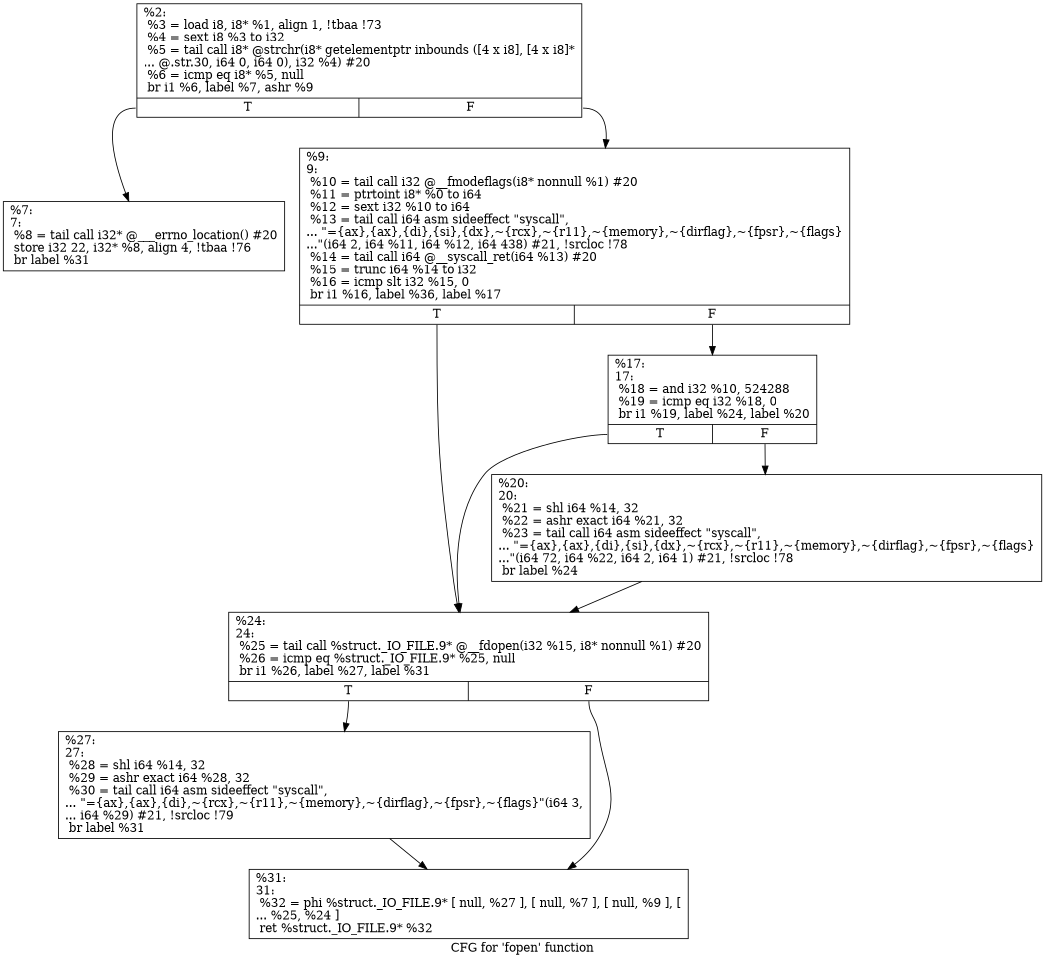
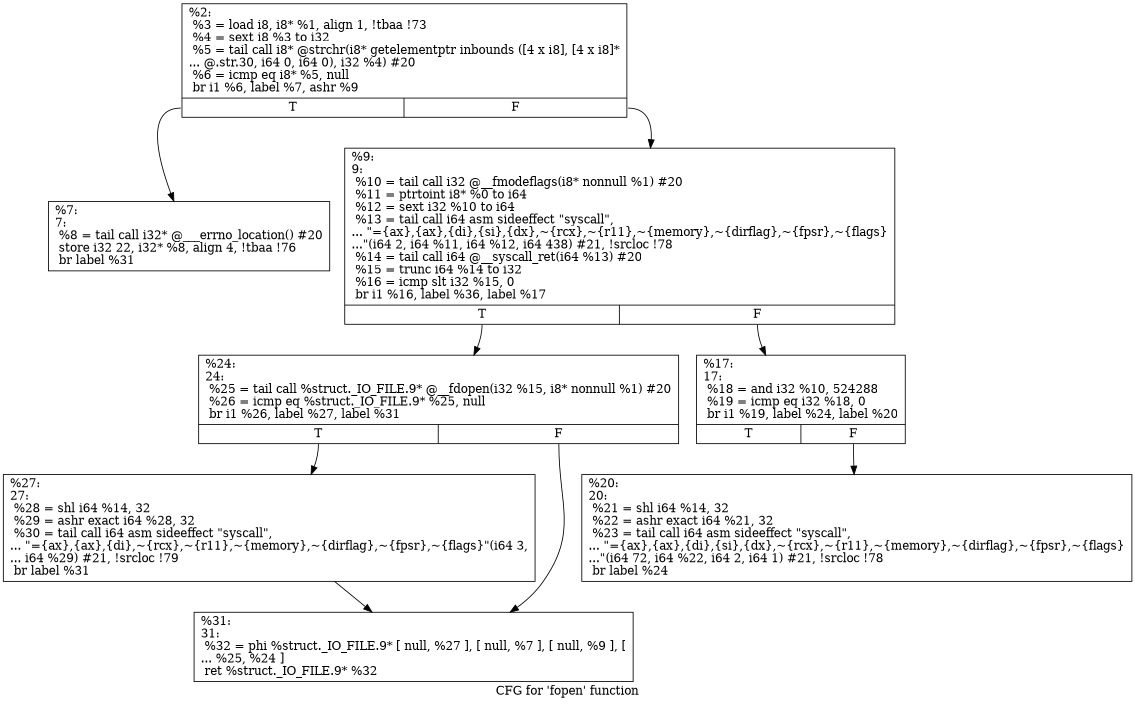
(483, 476) -> none
(610, 595) -> none
